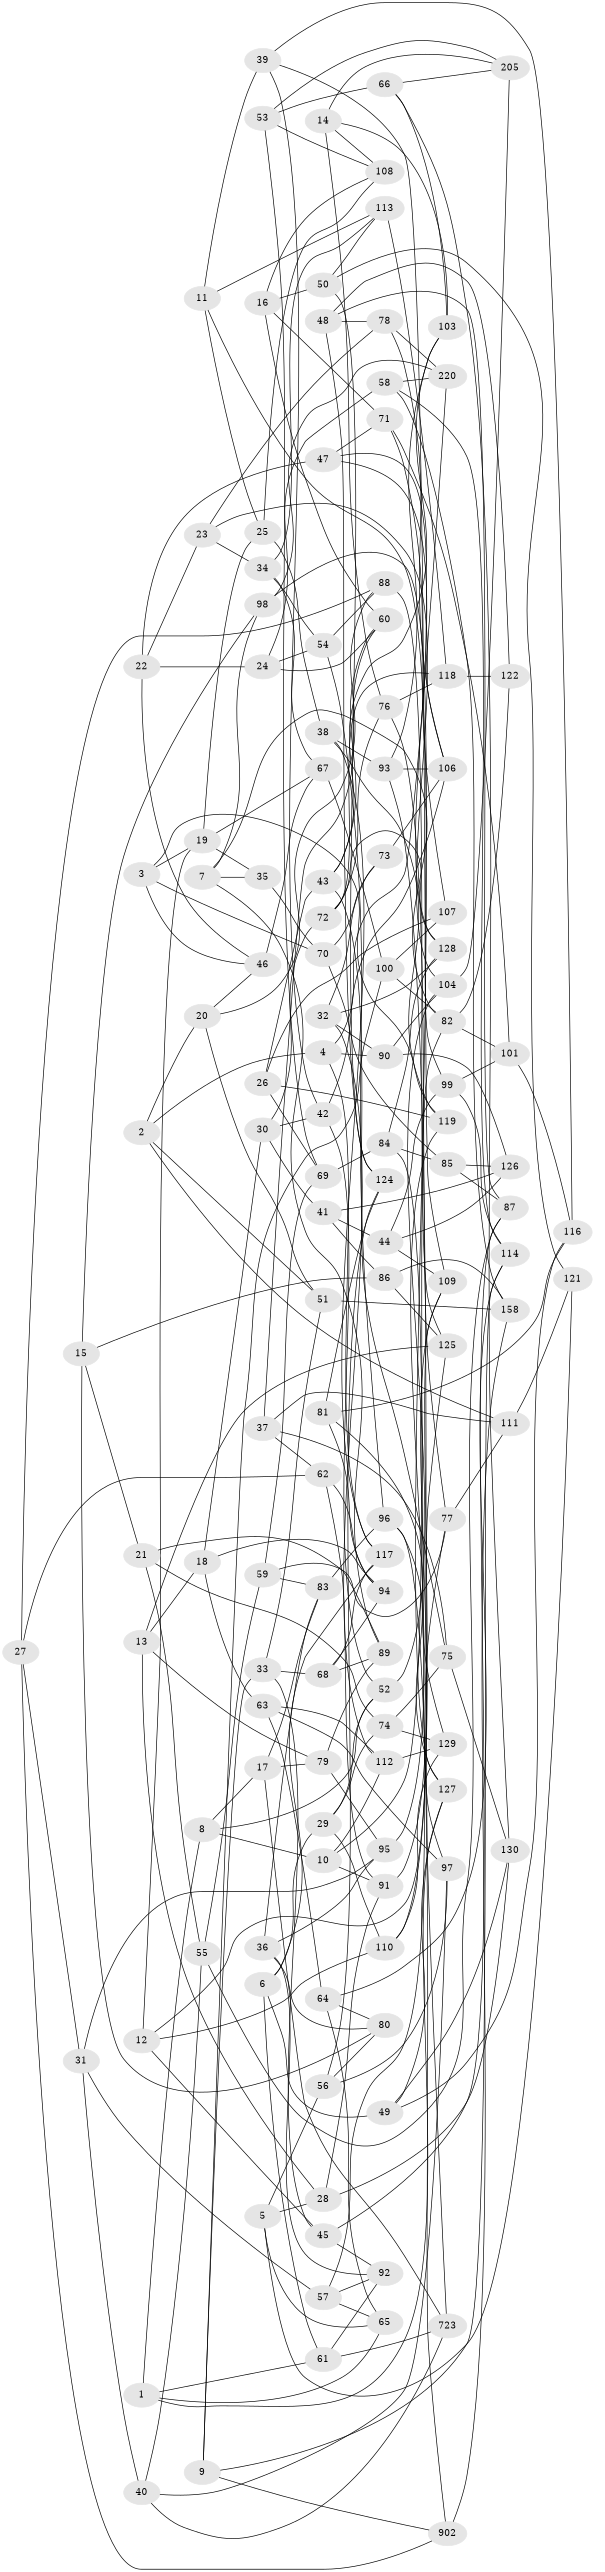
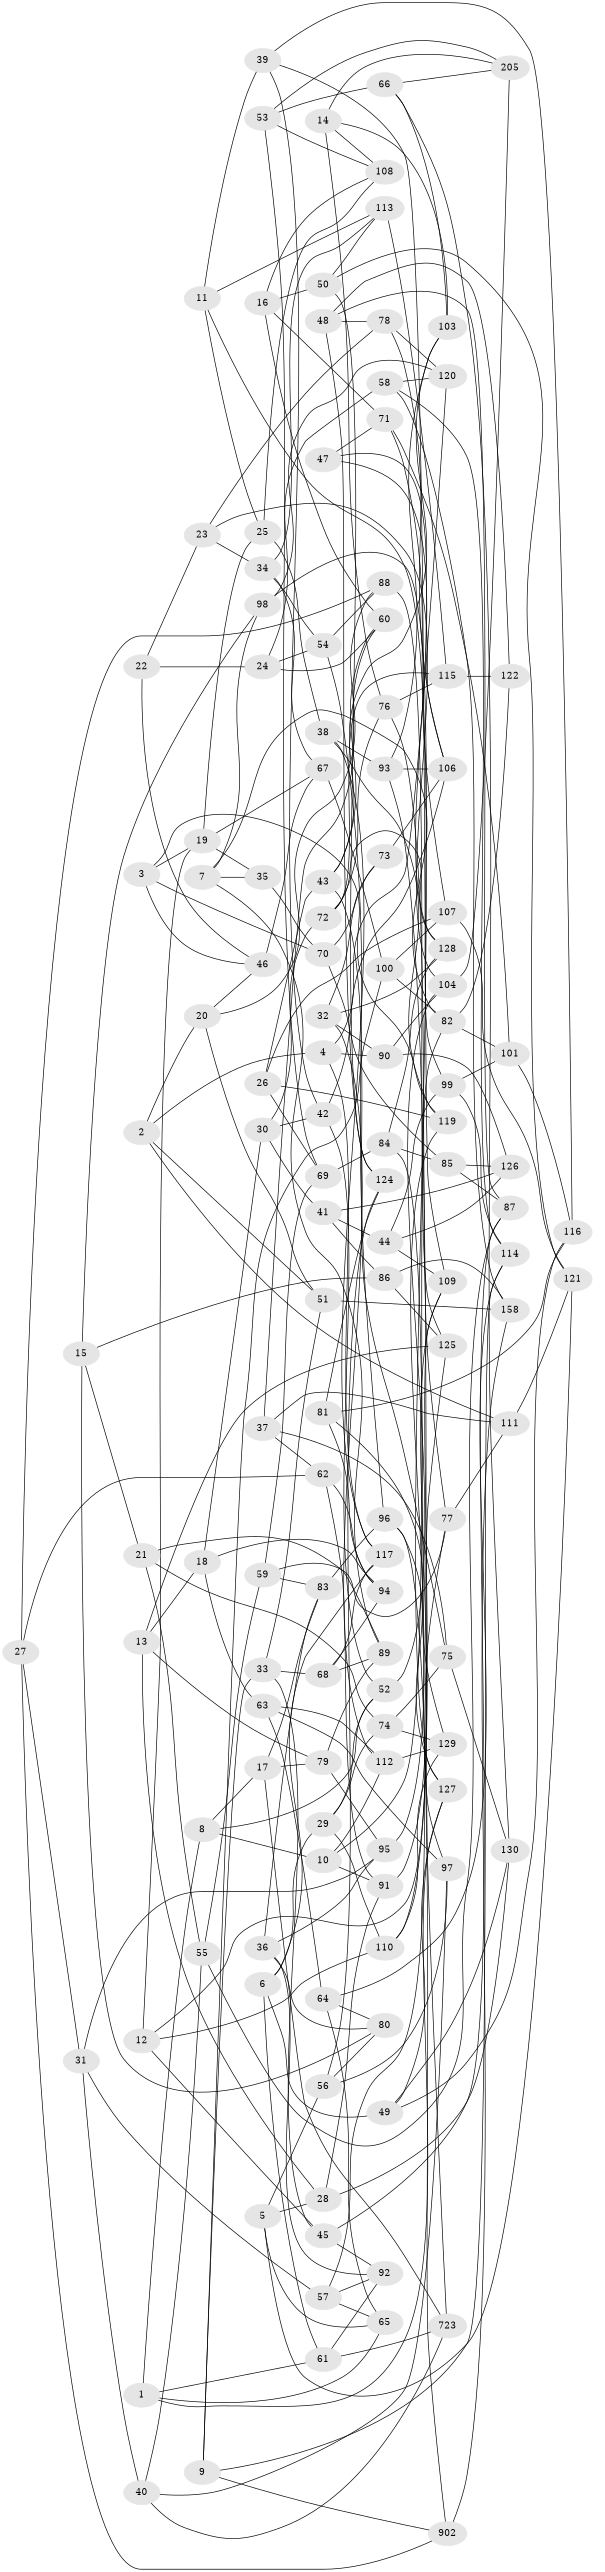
(448, 376) -> (448, 376)
(181, 521) -> none
(448, 676) -> (448, 676)
none -> (502, 1098)
